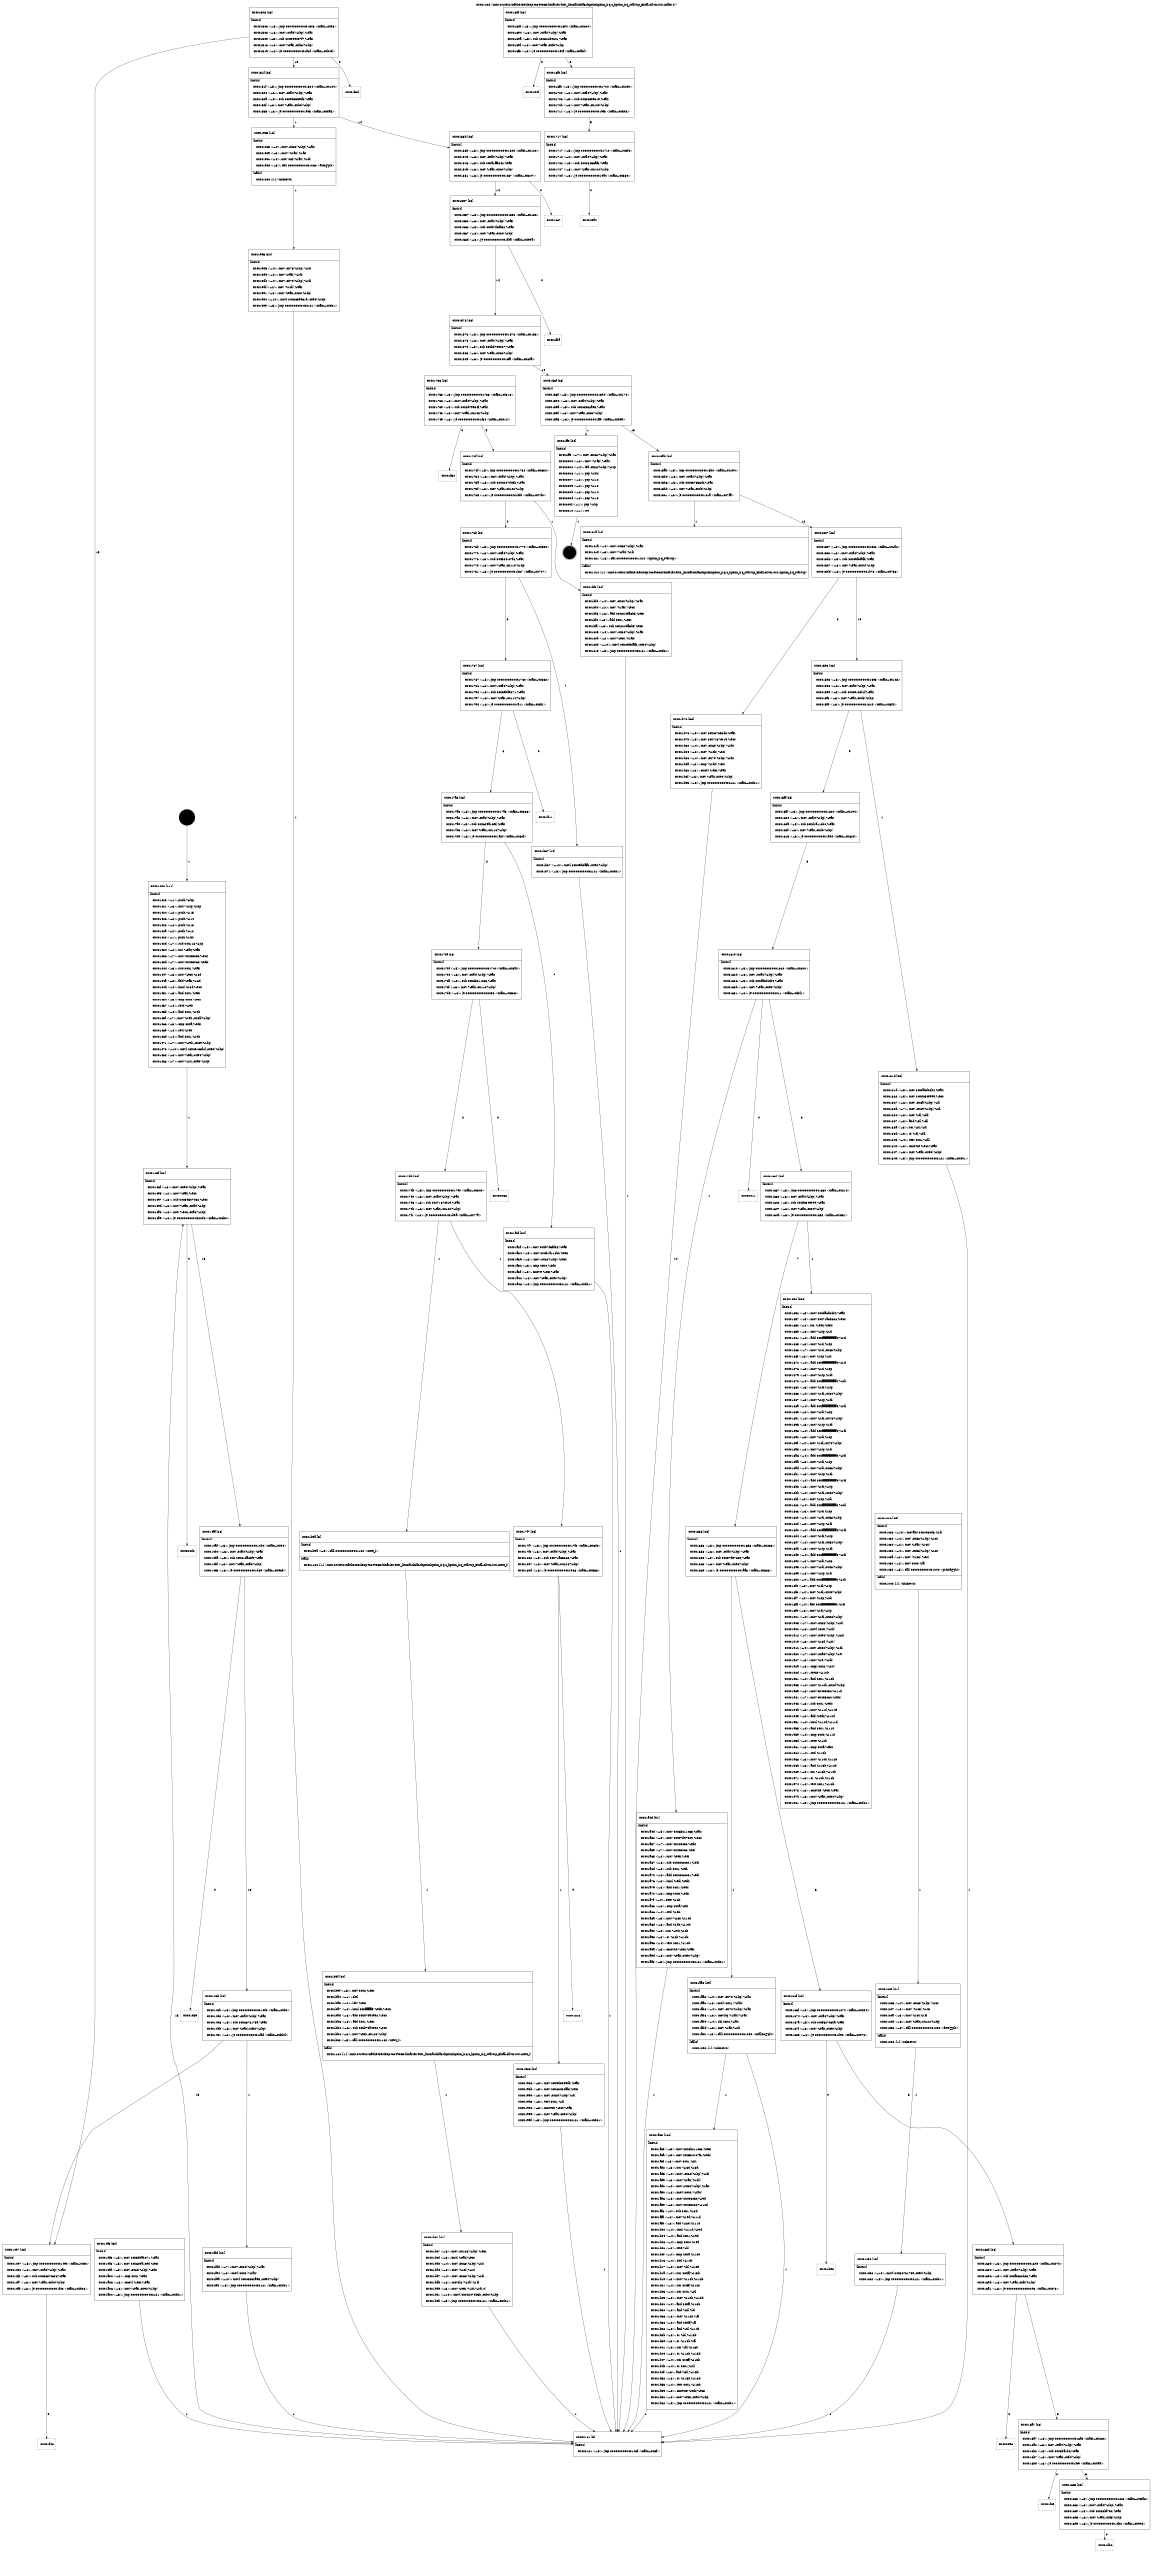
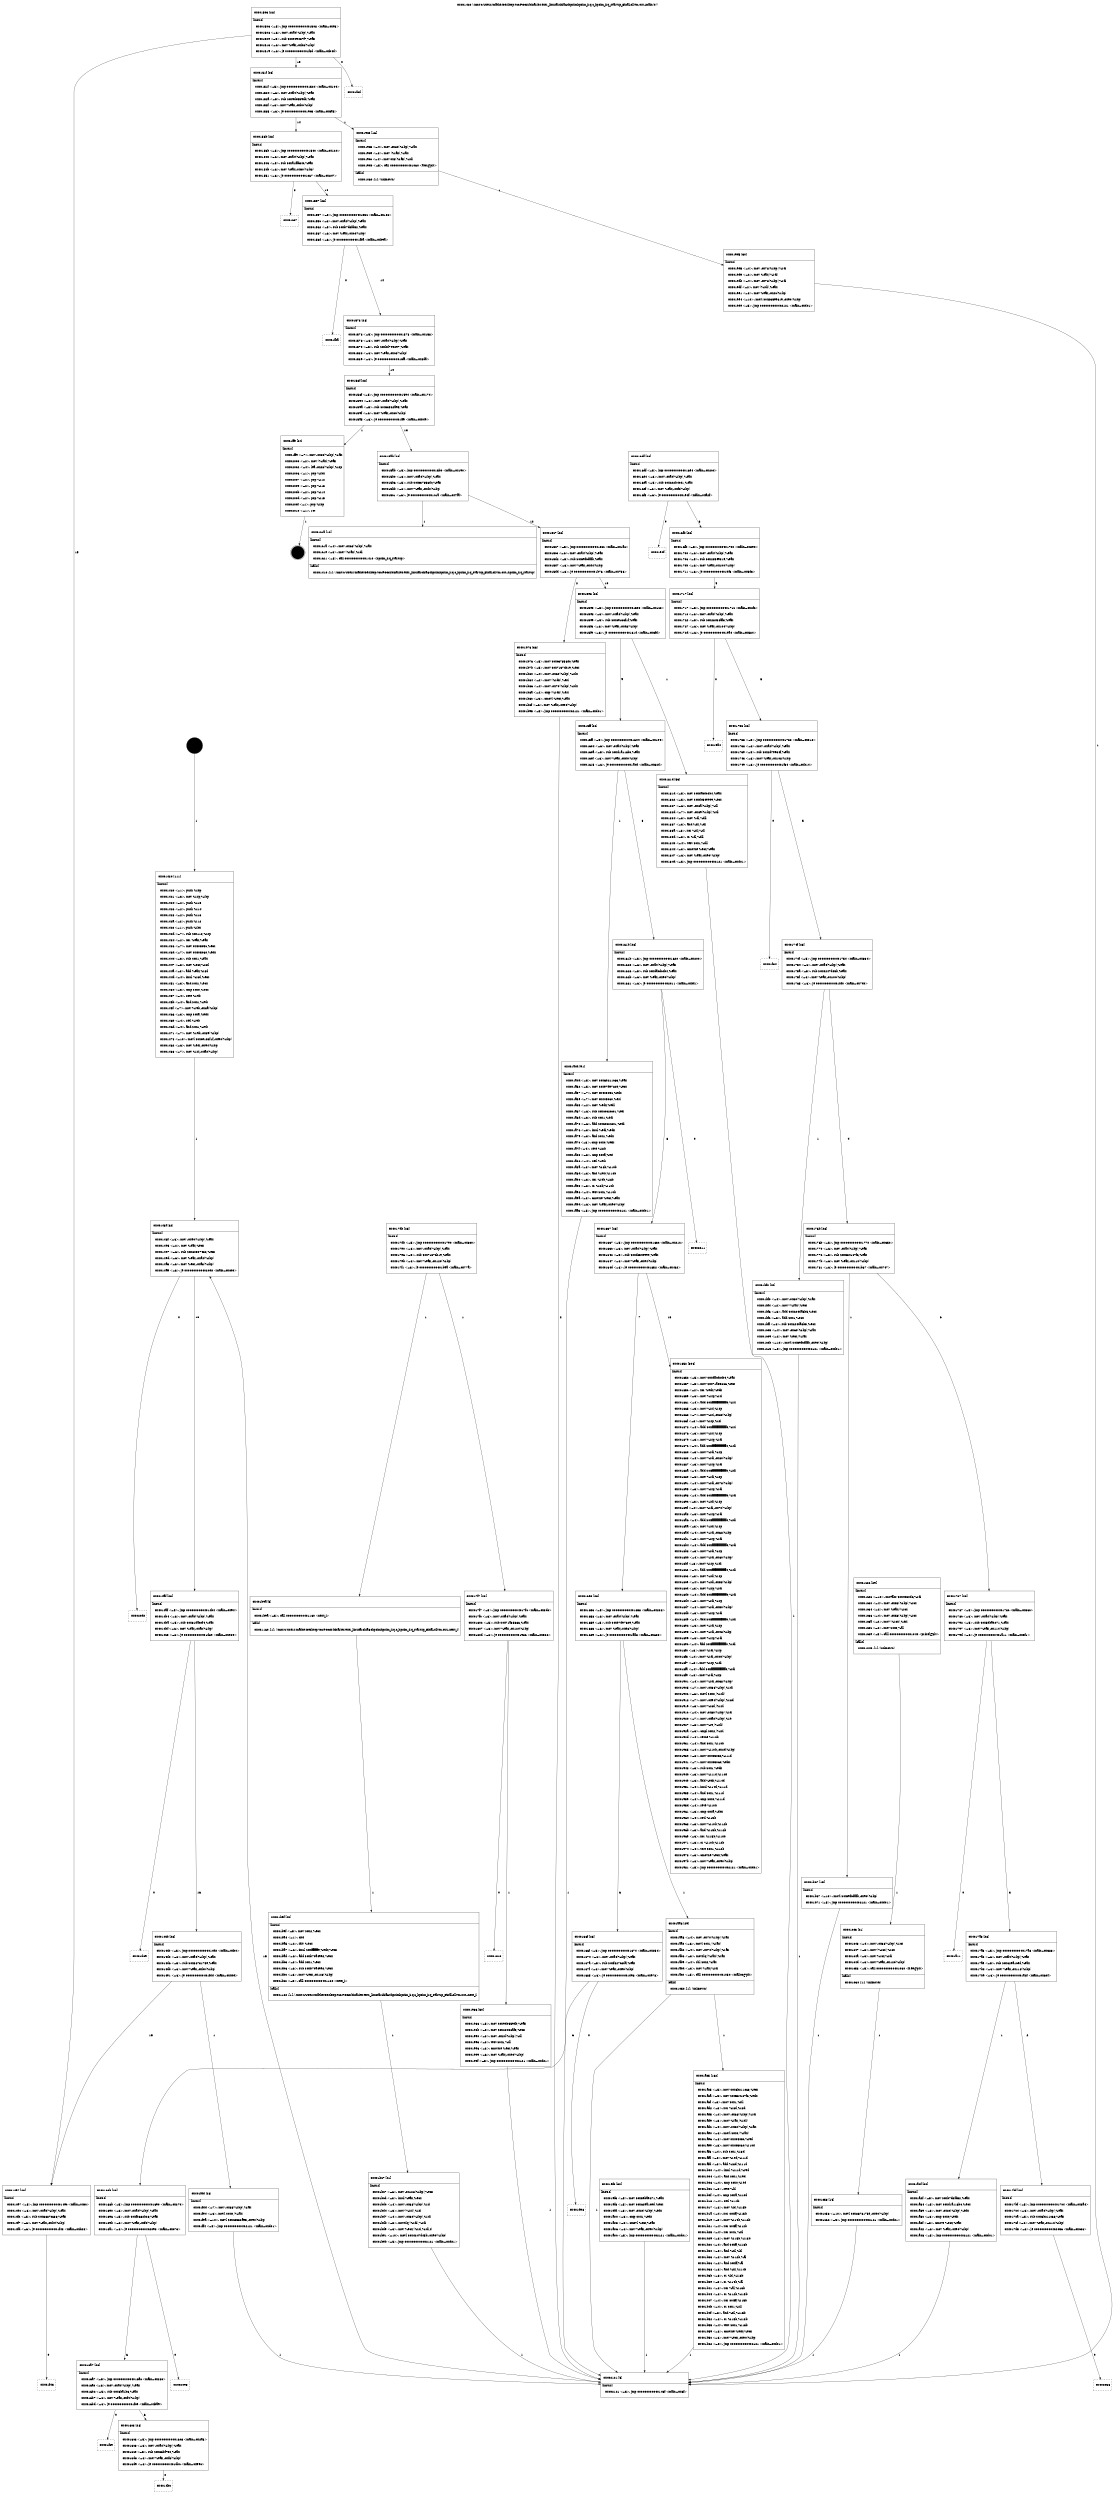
none -> (743, 679)
(459, 1084) -> none
(675, 1259) -> (560, 1317)
(812, 1259) -> (669, 1317)
(674, 1400) -> (609, 915)
